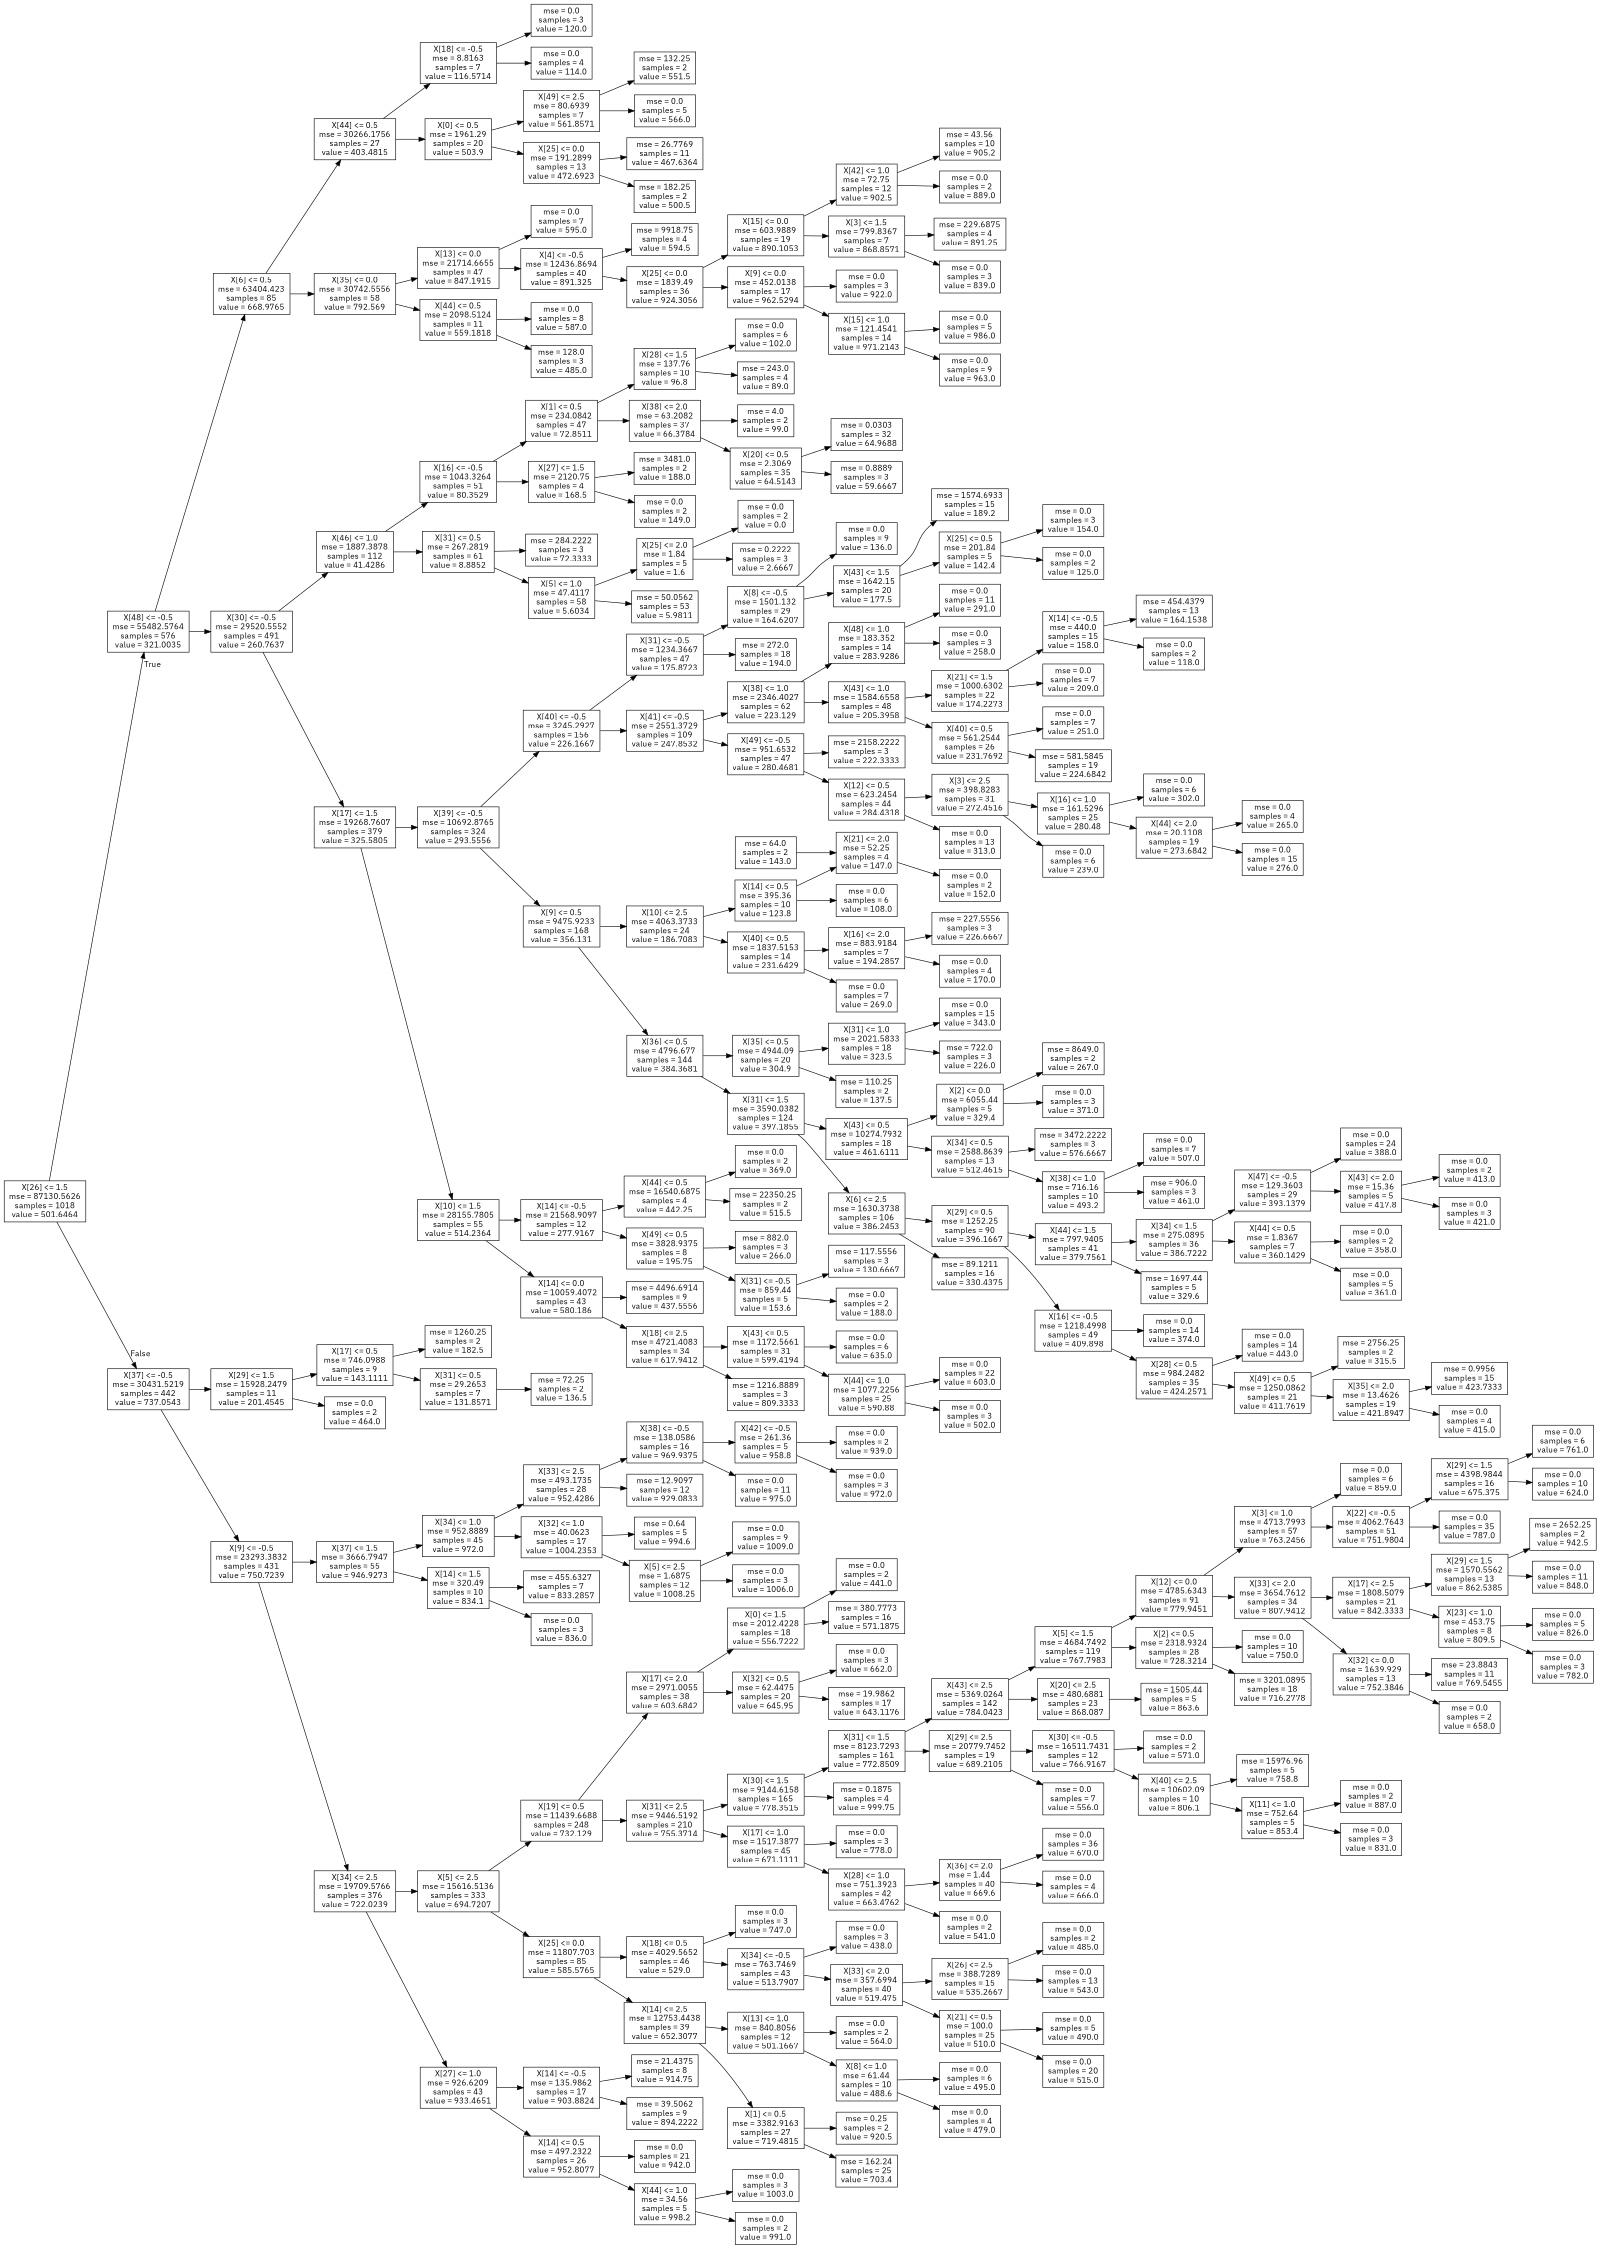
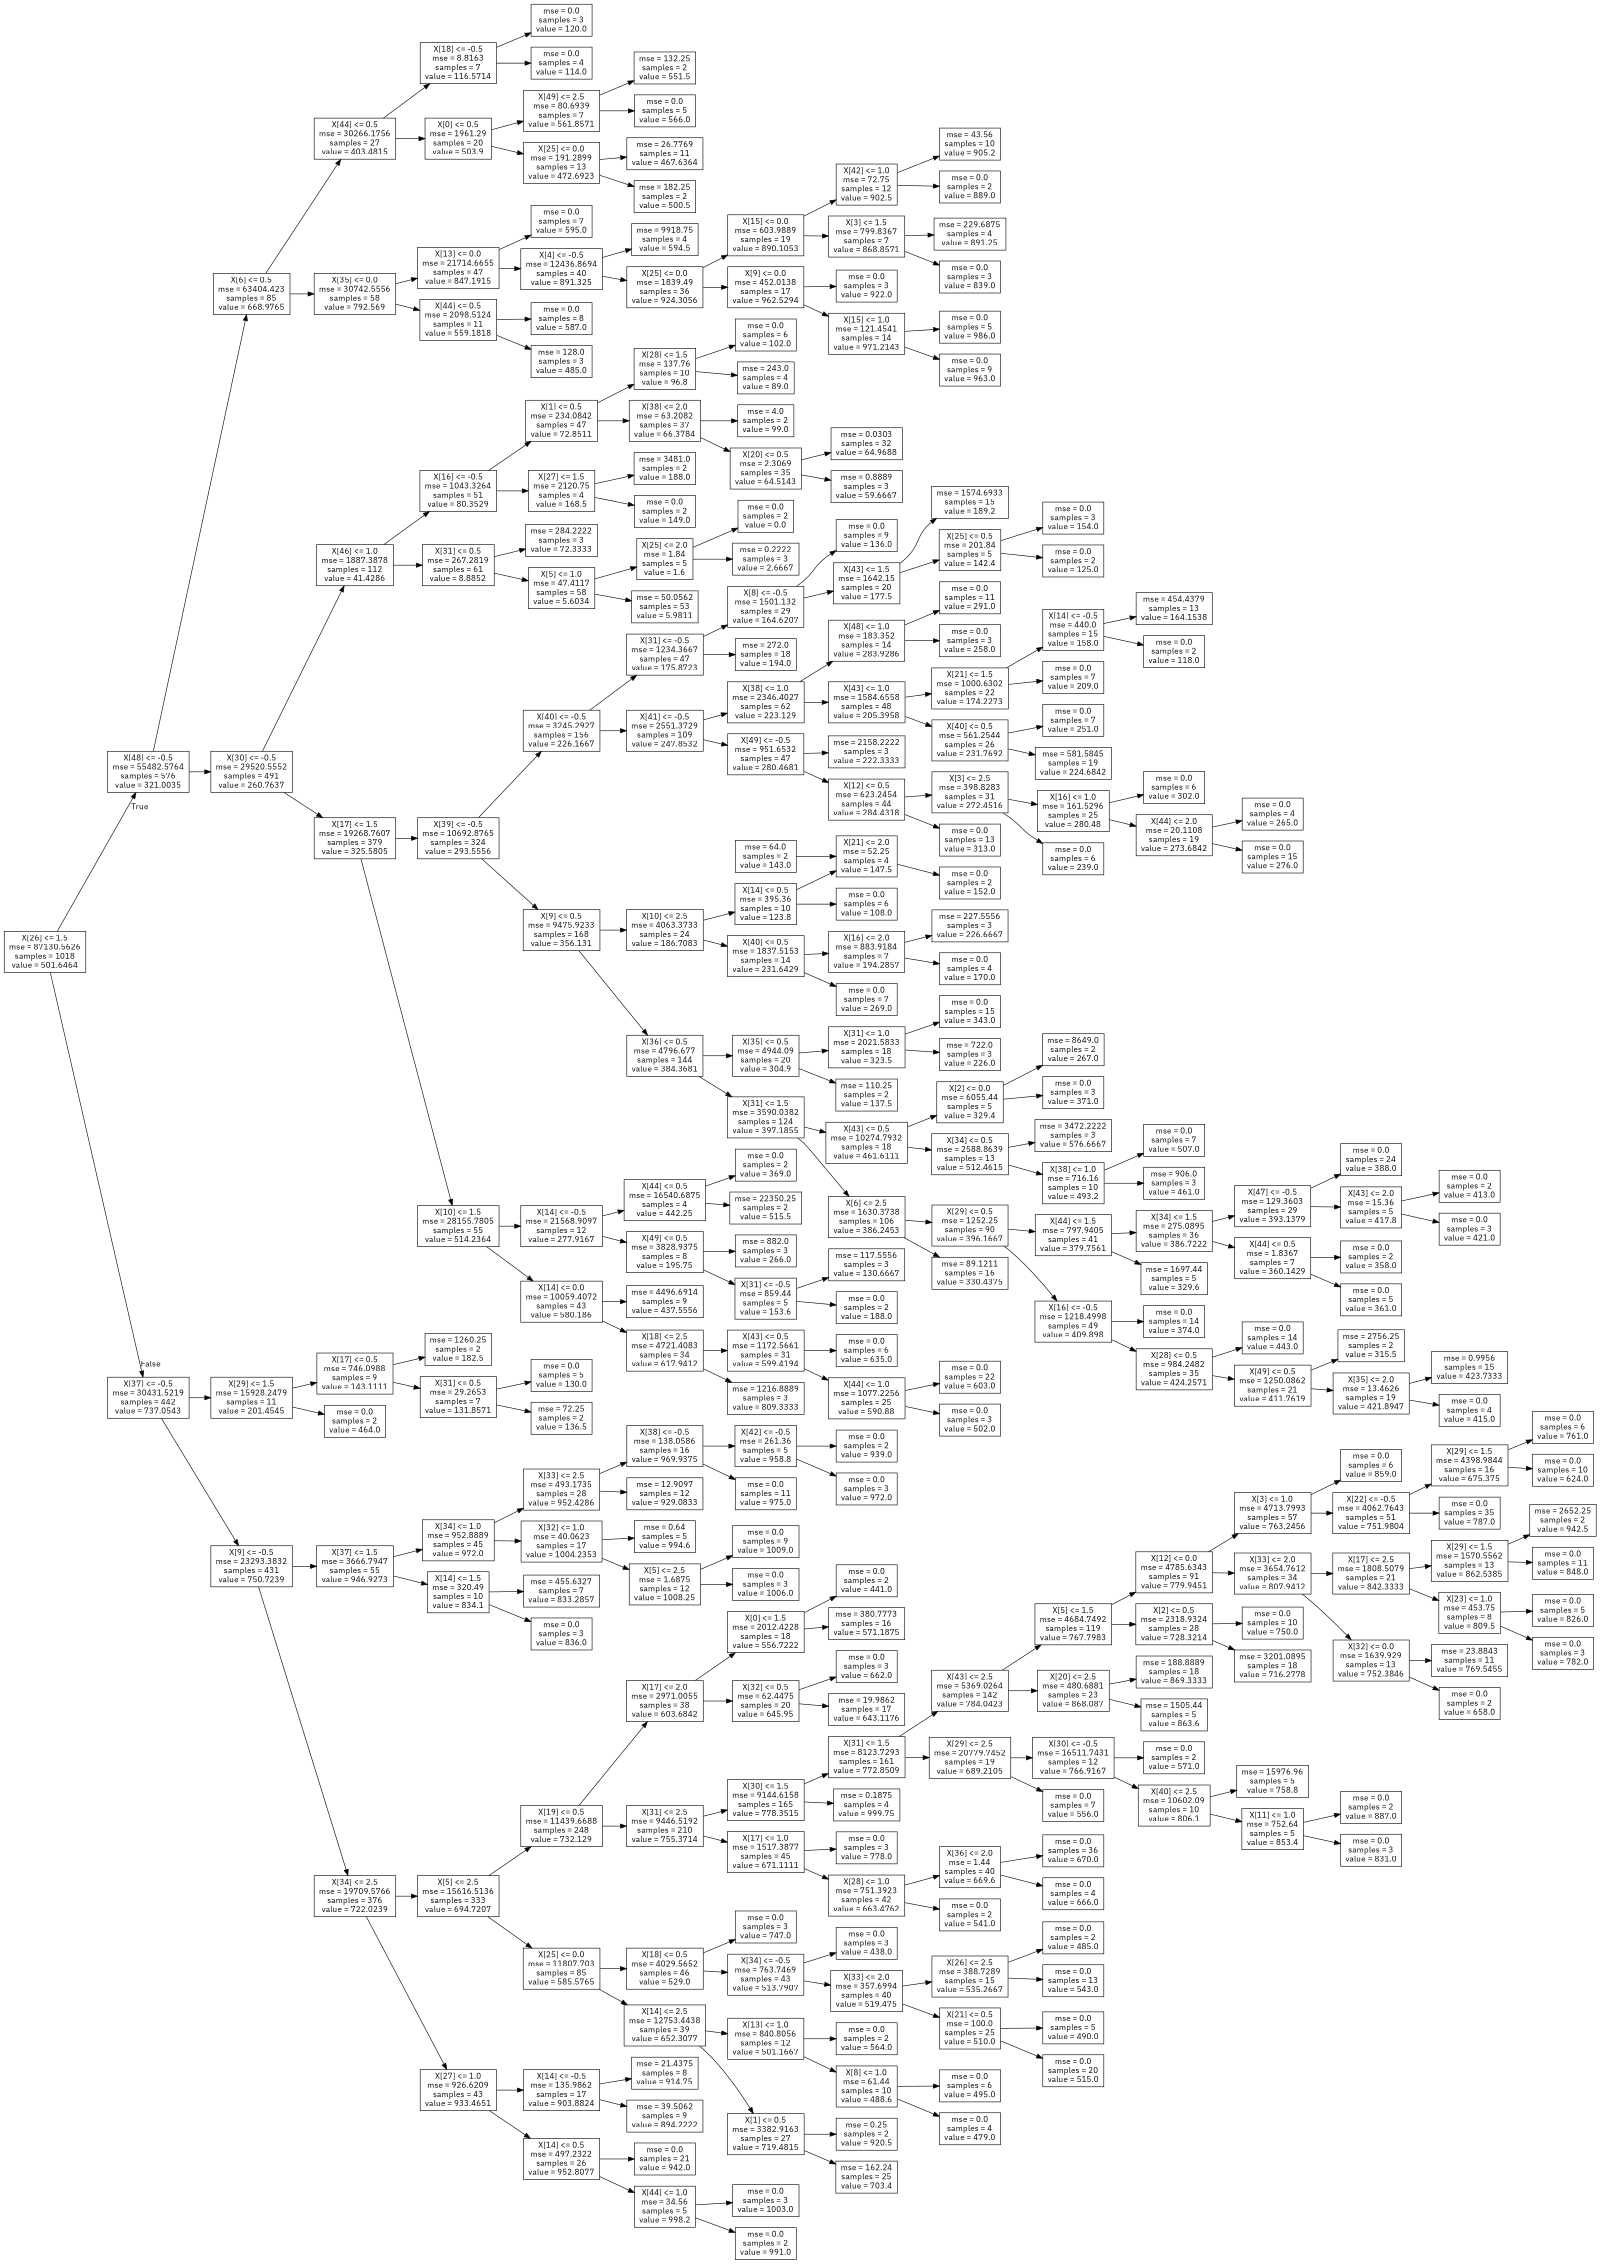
(867, 853) -> (867, 856)
none -> (562, 1375)
none -> (1174, 1672)
